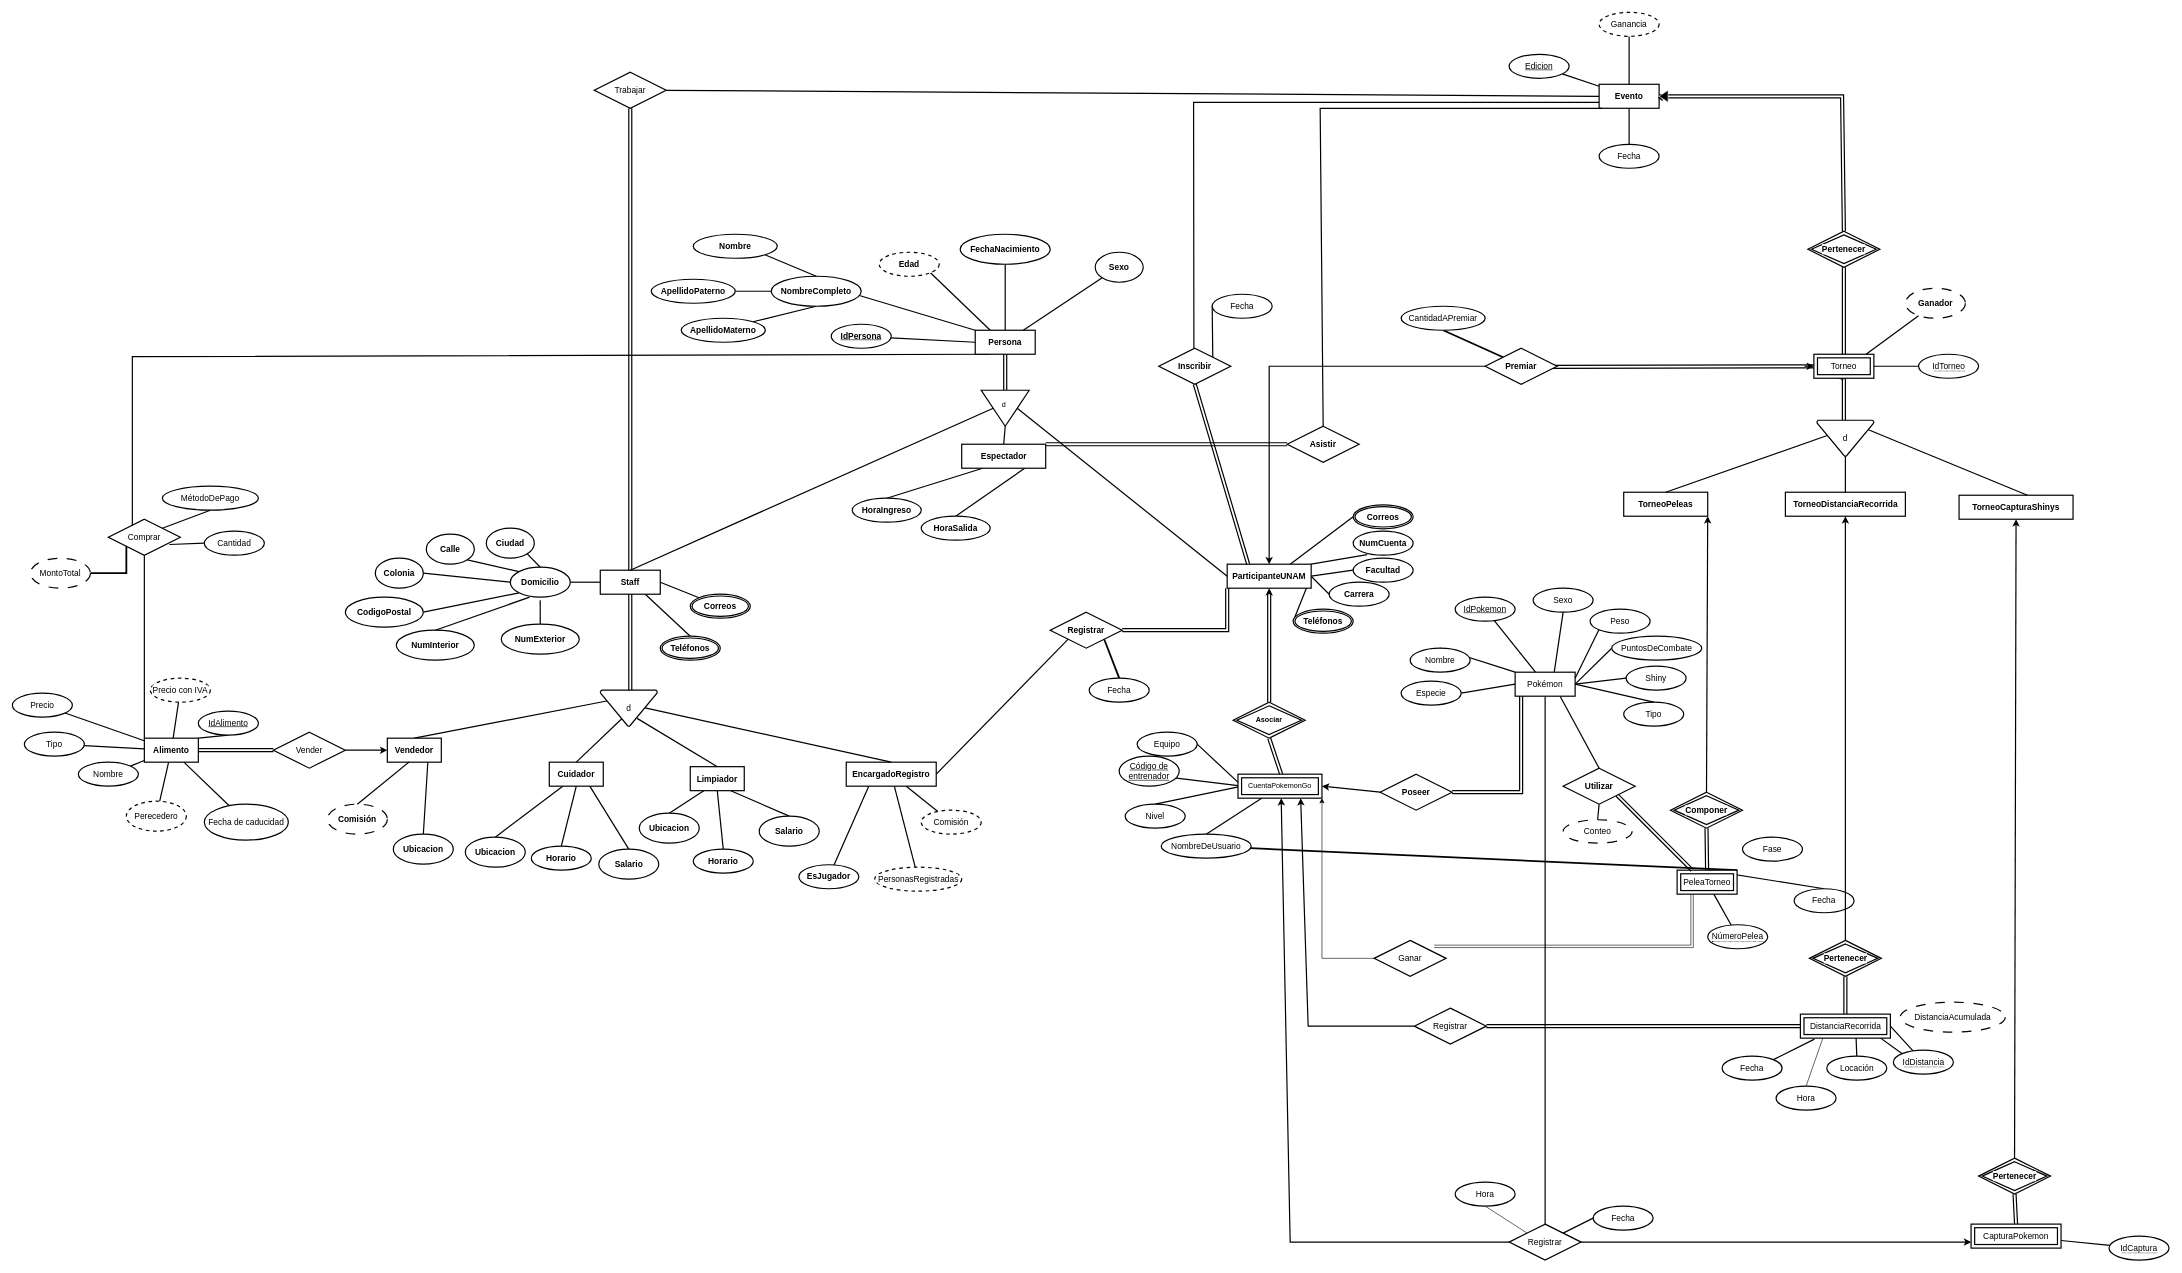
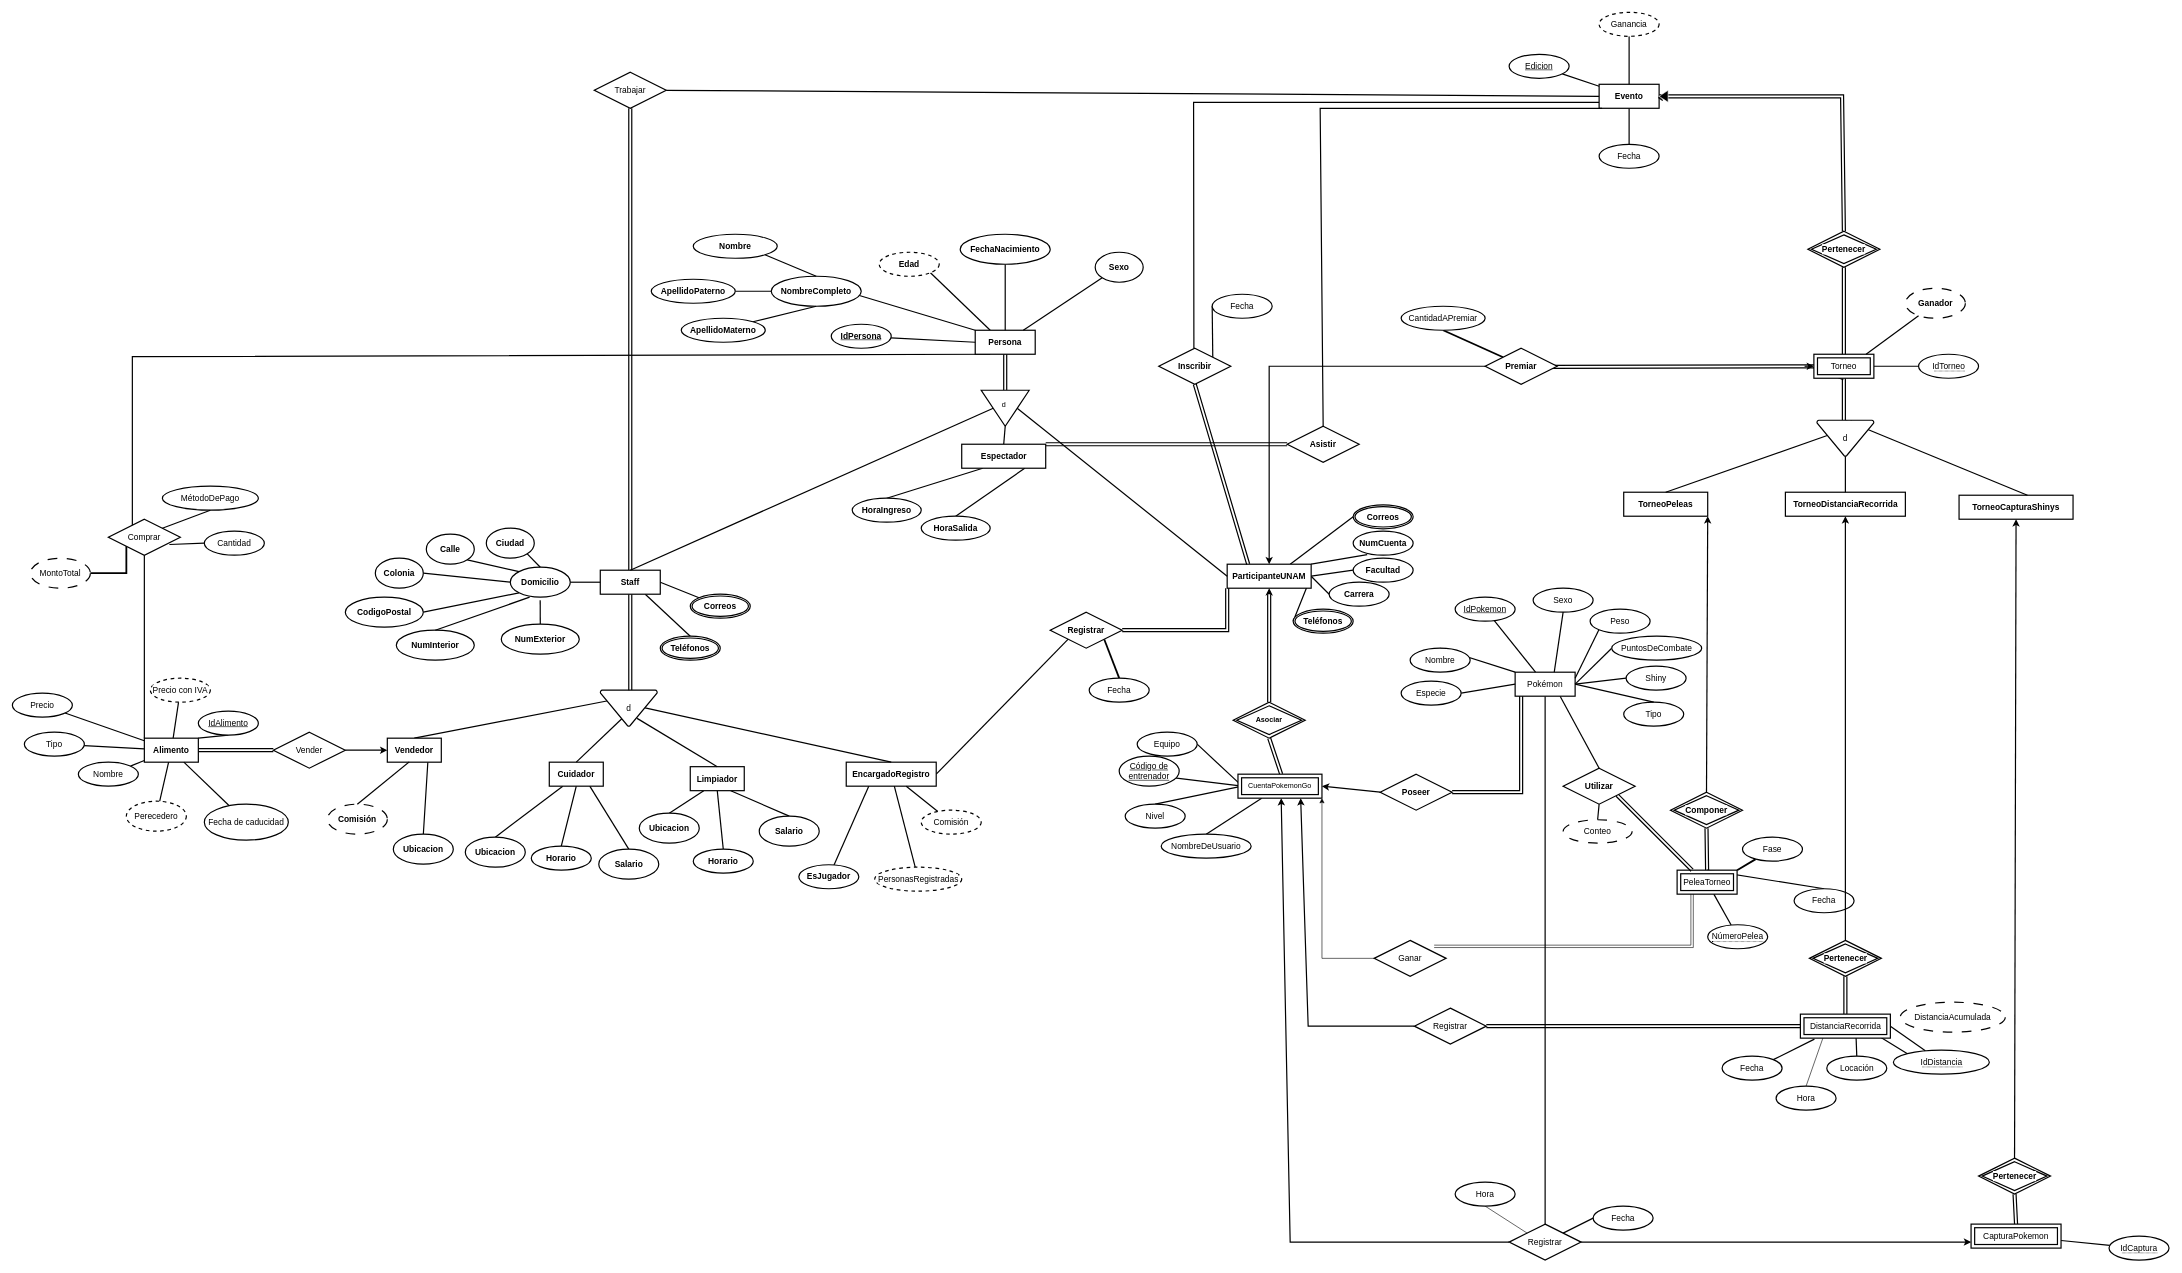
(1469, 858) -> (1746, 865)
(1924, 1062) -> (1942, 1062)
